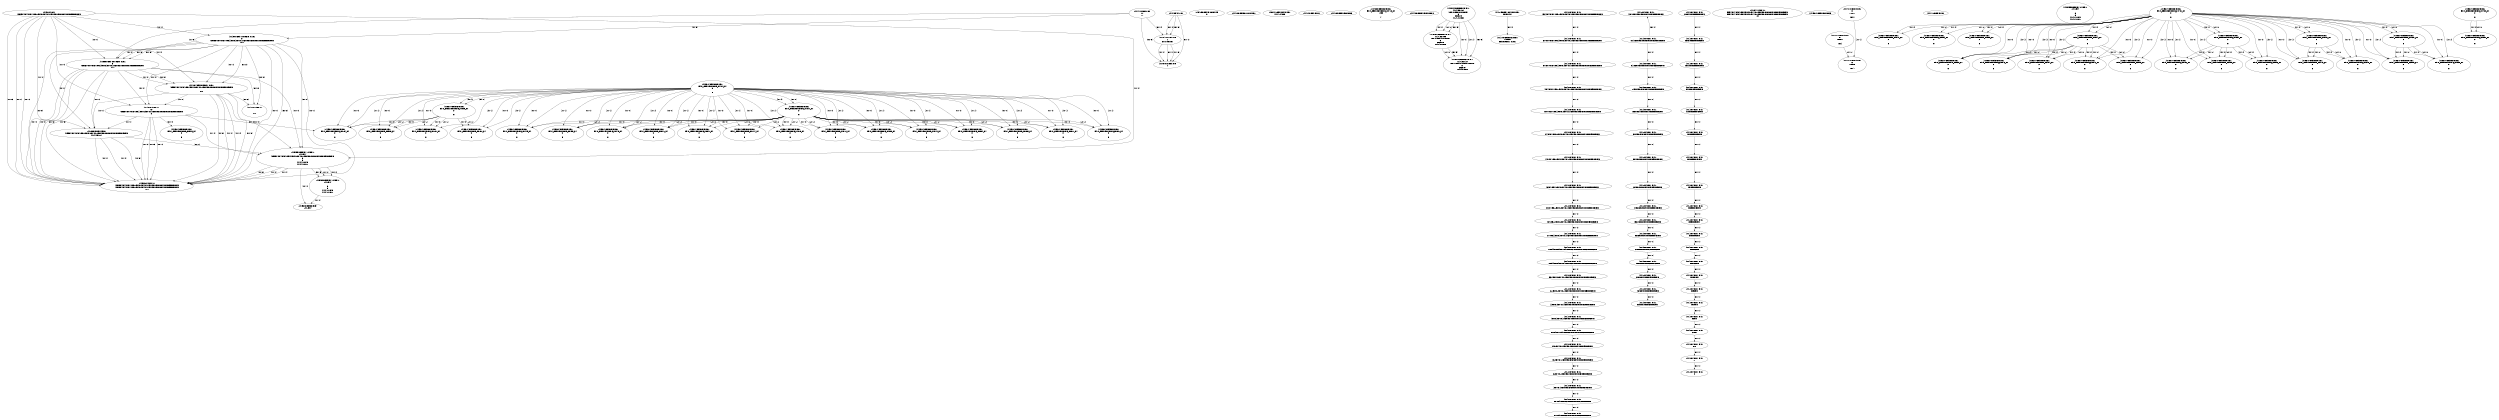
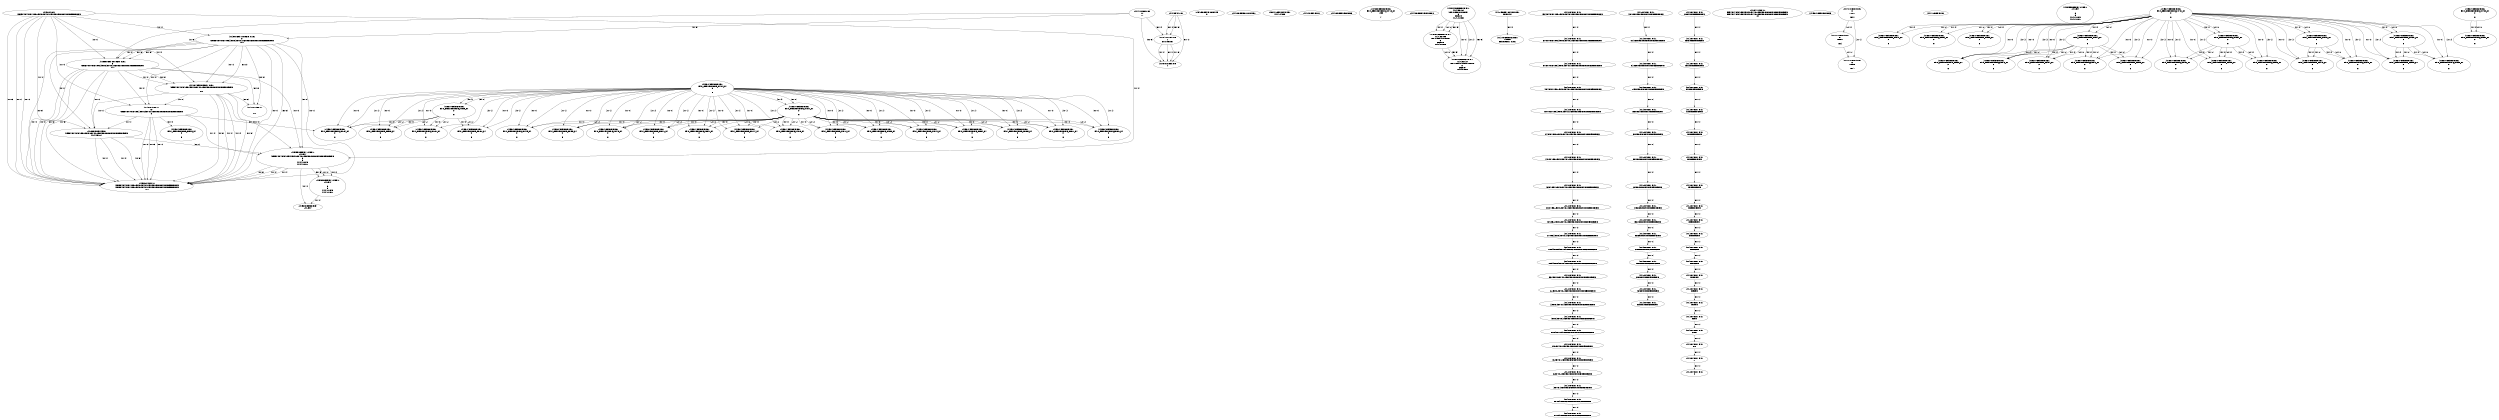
none -> (1846, 26)
(1650, 27) -> (1644, 26)
